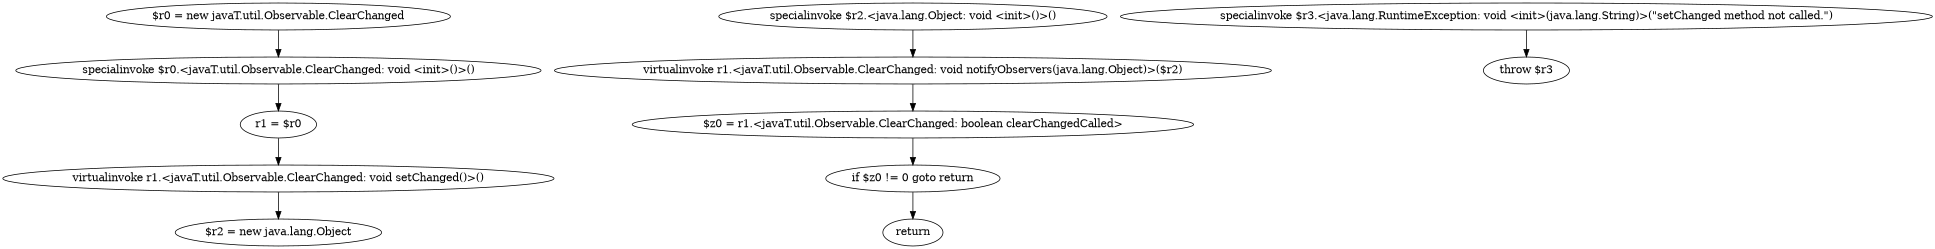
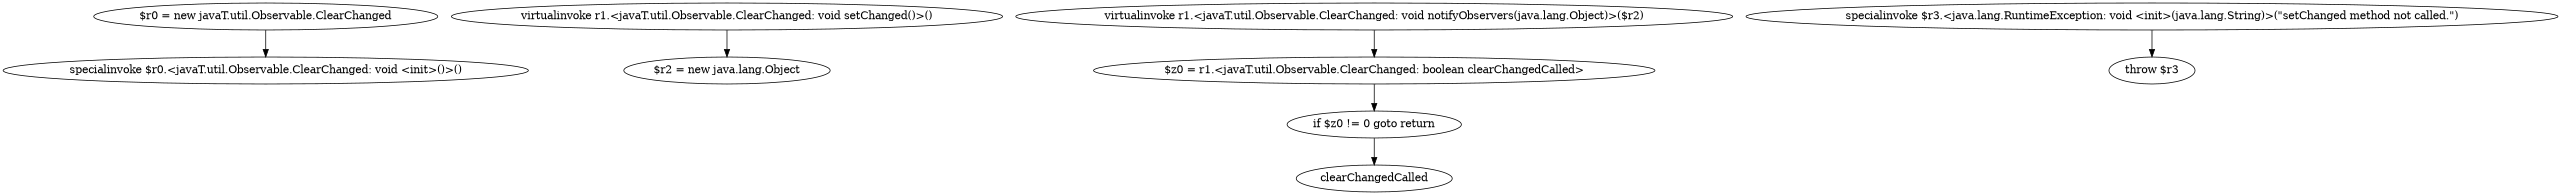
(913, 16) -> none
(278, 124) -> none
(913, 232) -> (1374, 178)
